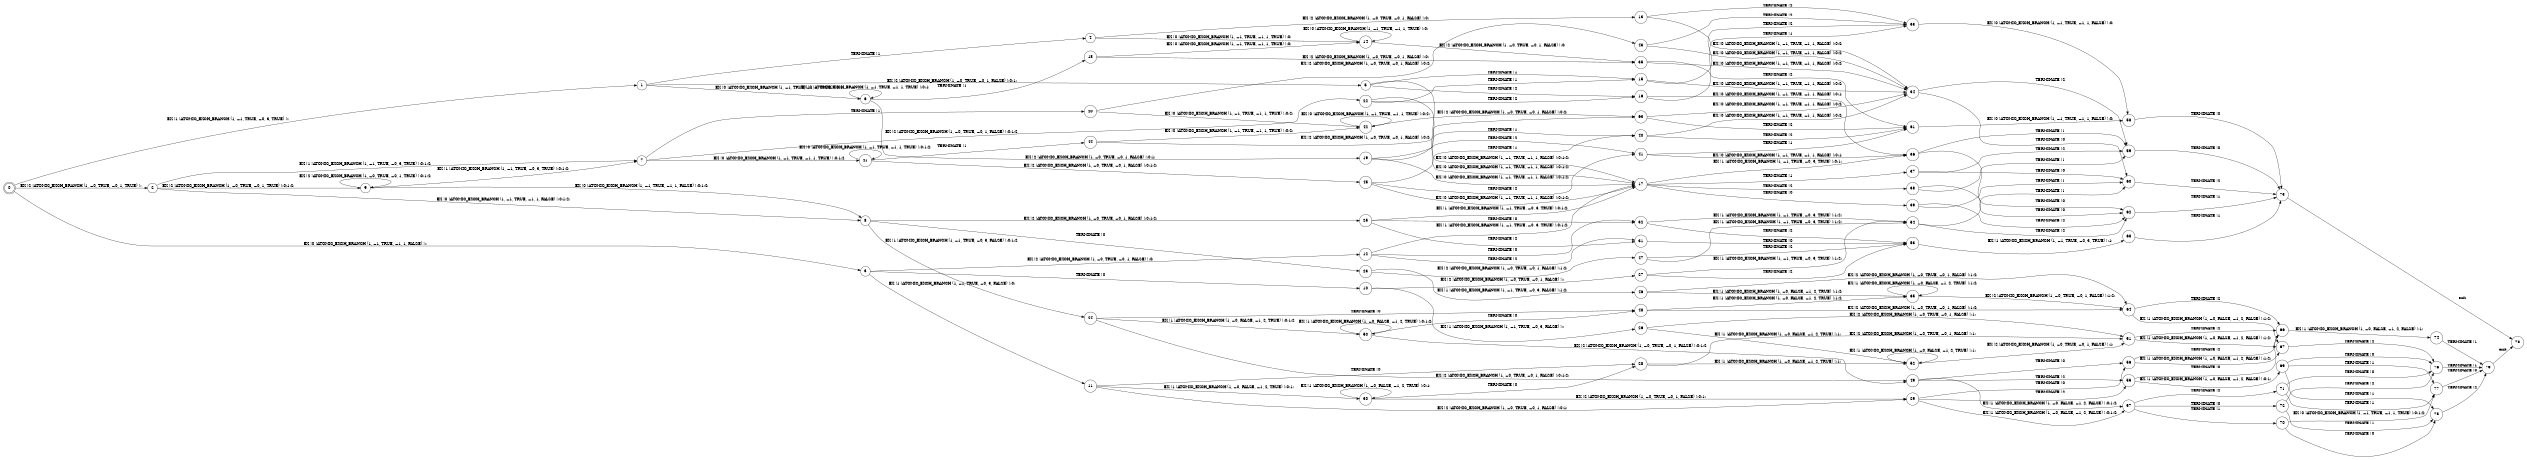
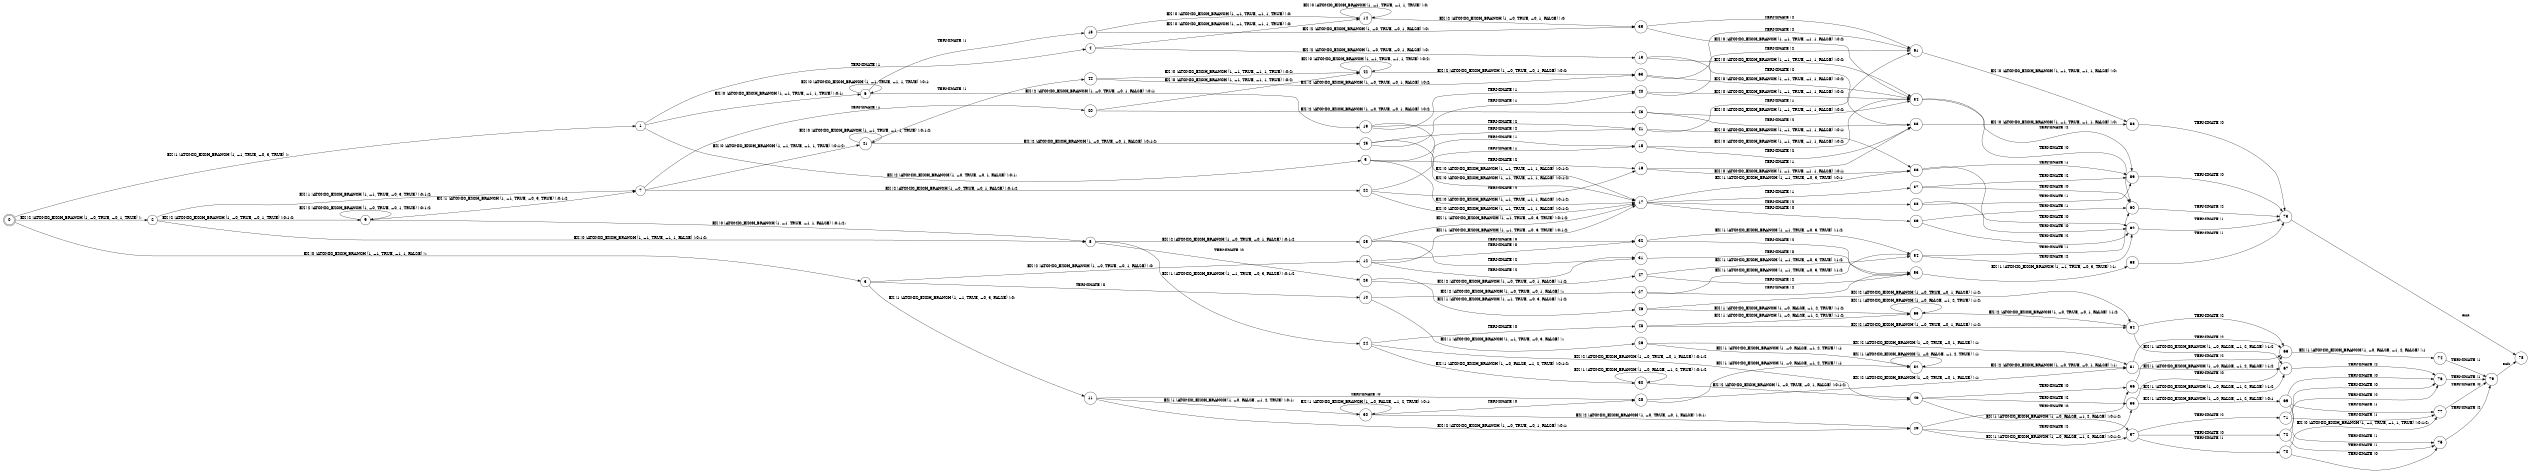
(1502, 320) -> none
